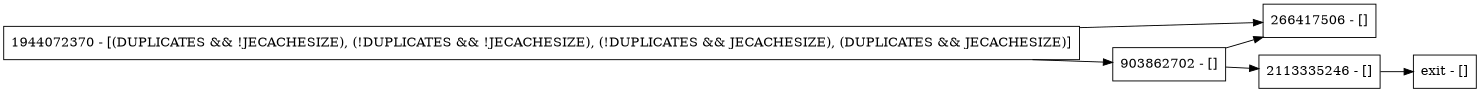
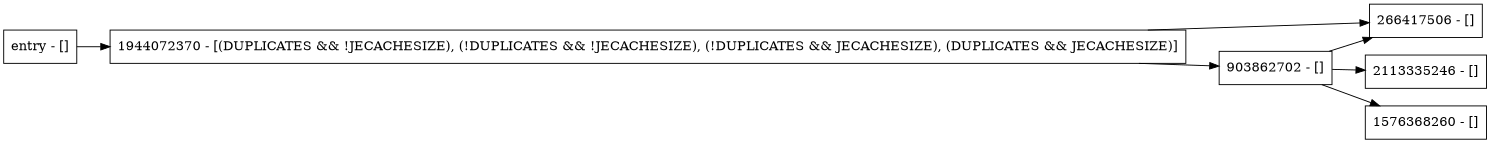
none -> (40, 47)
(1445, 72) -> none
none -> (1426, 123)
